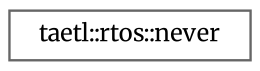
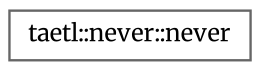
(130, 35) -> (130, 35)
